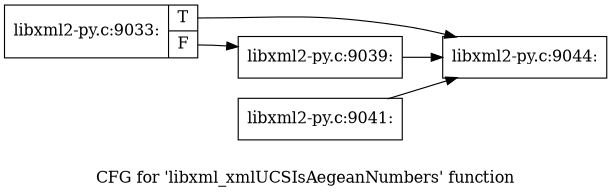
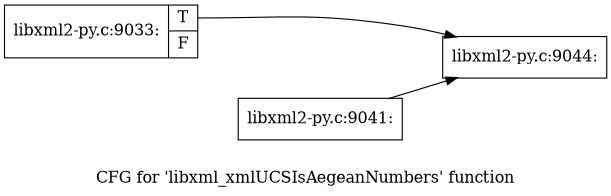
(320, 57) -> none
